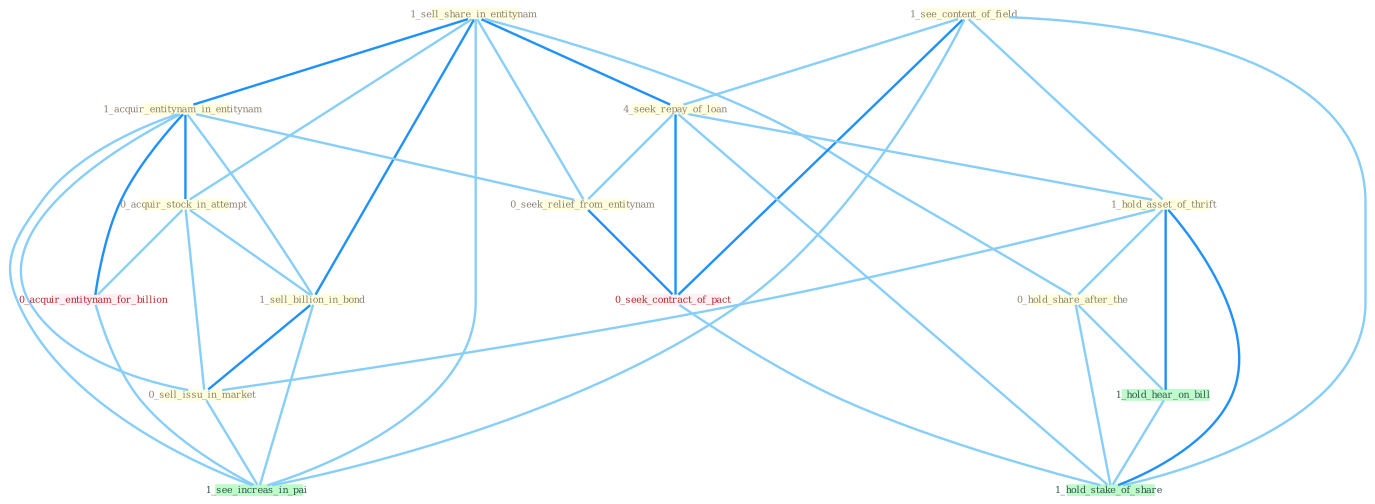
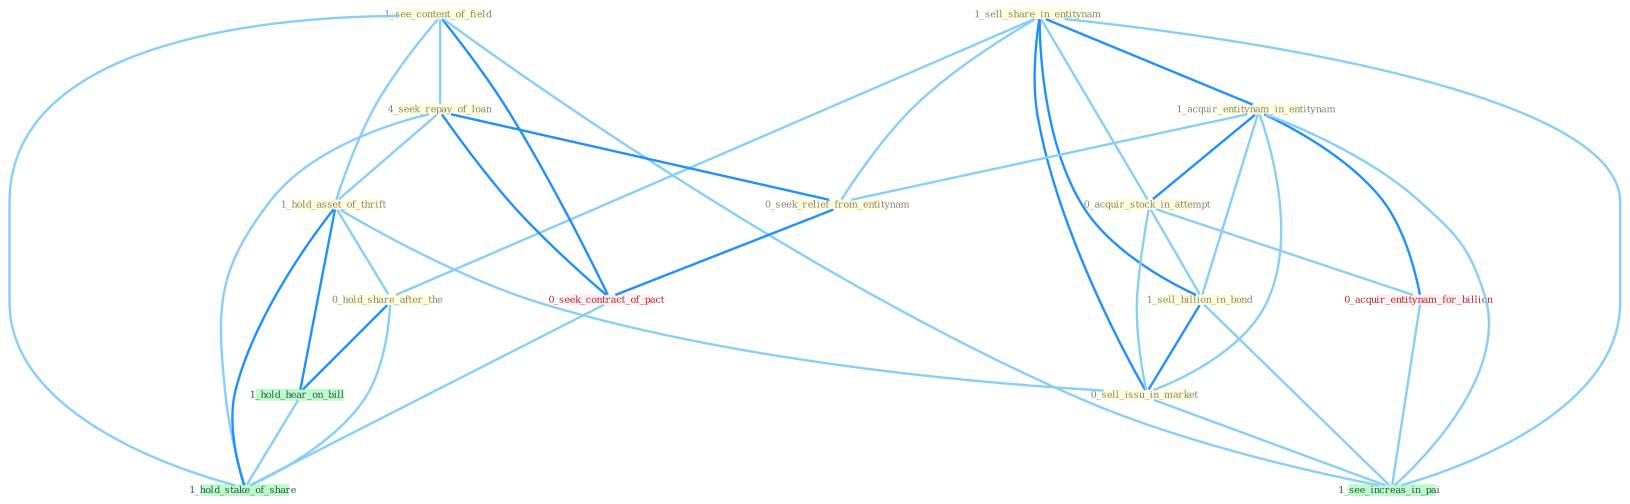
(576, 62) -> (1063, 212)
(630, 157) -> (602, 148)
(1120, 347) -> (345, 347)
